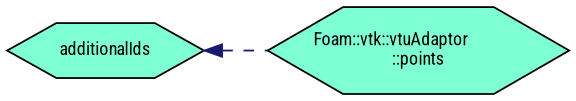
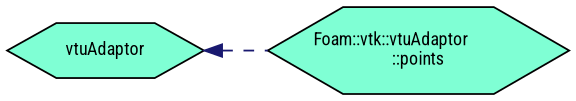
(106, 51) -> (106, 51)
